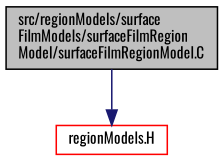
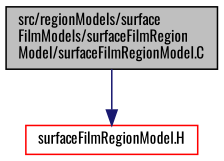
(112, 140) -> (112, 140)
